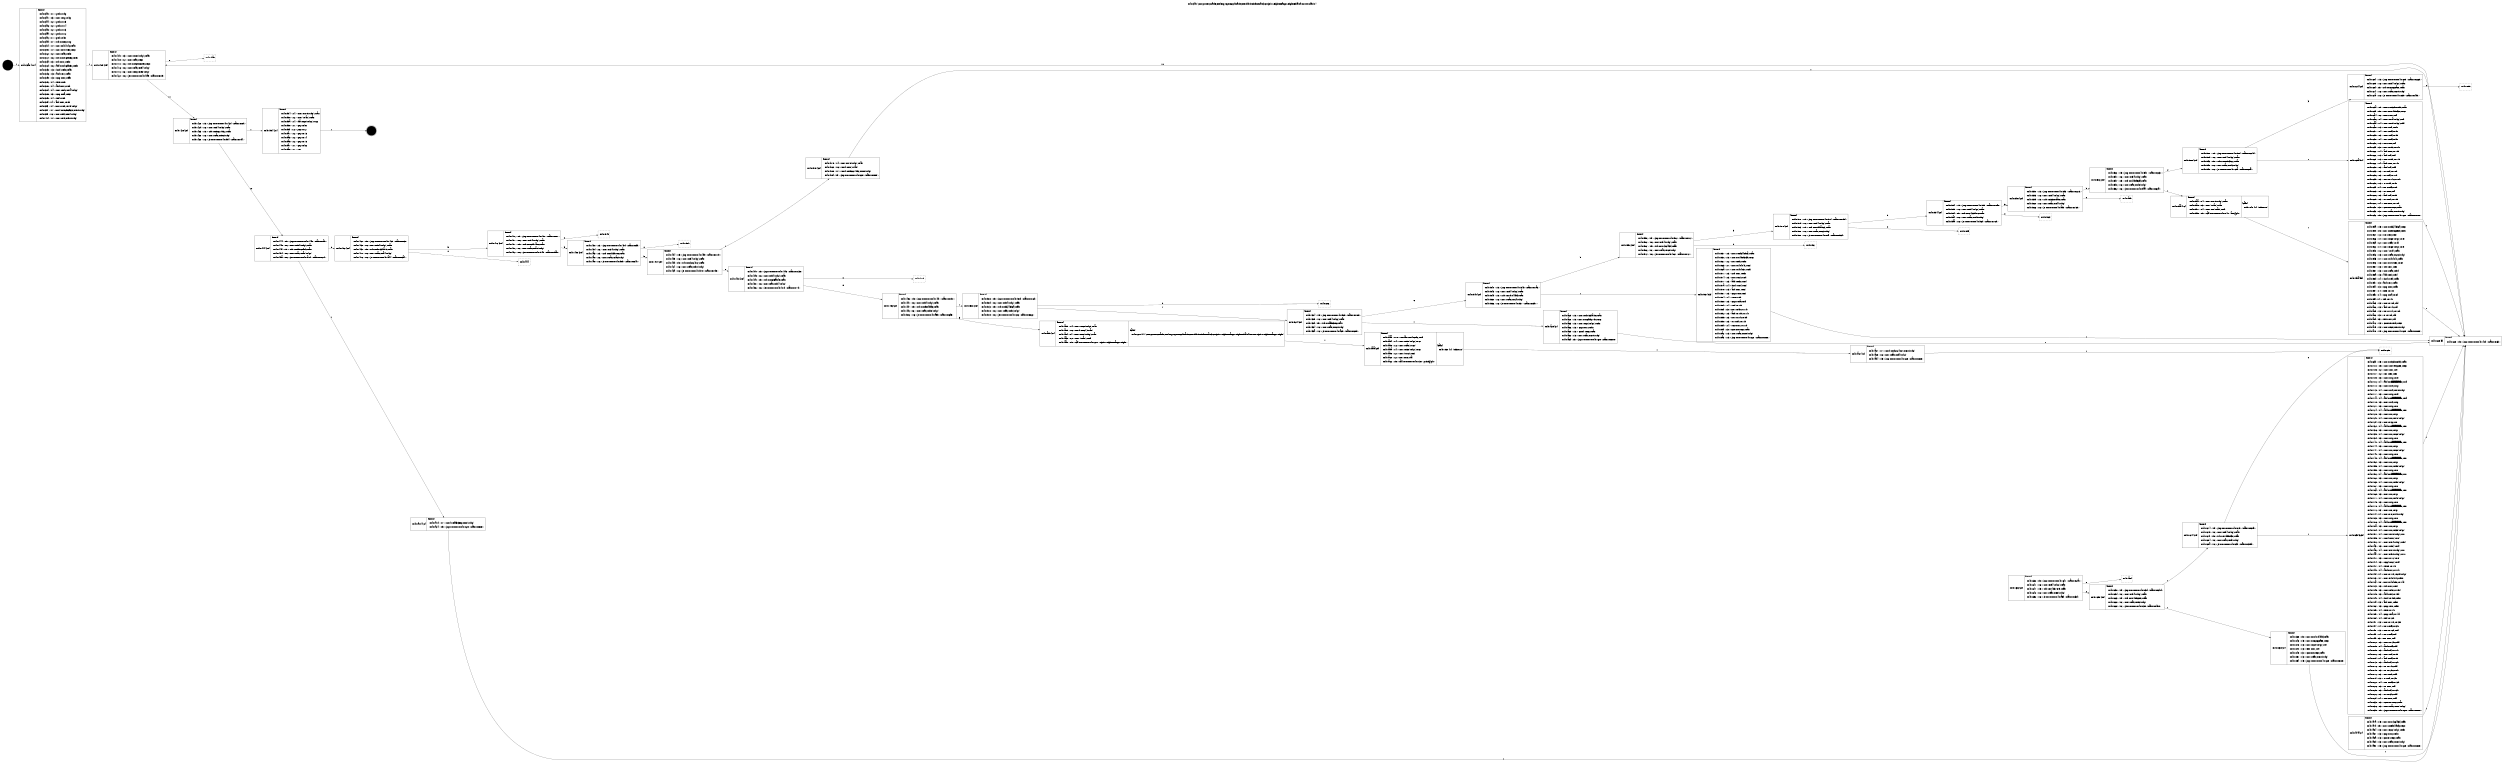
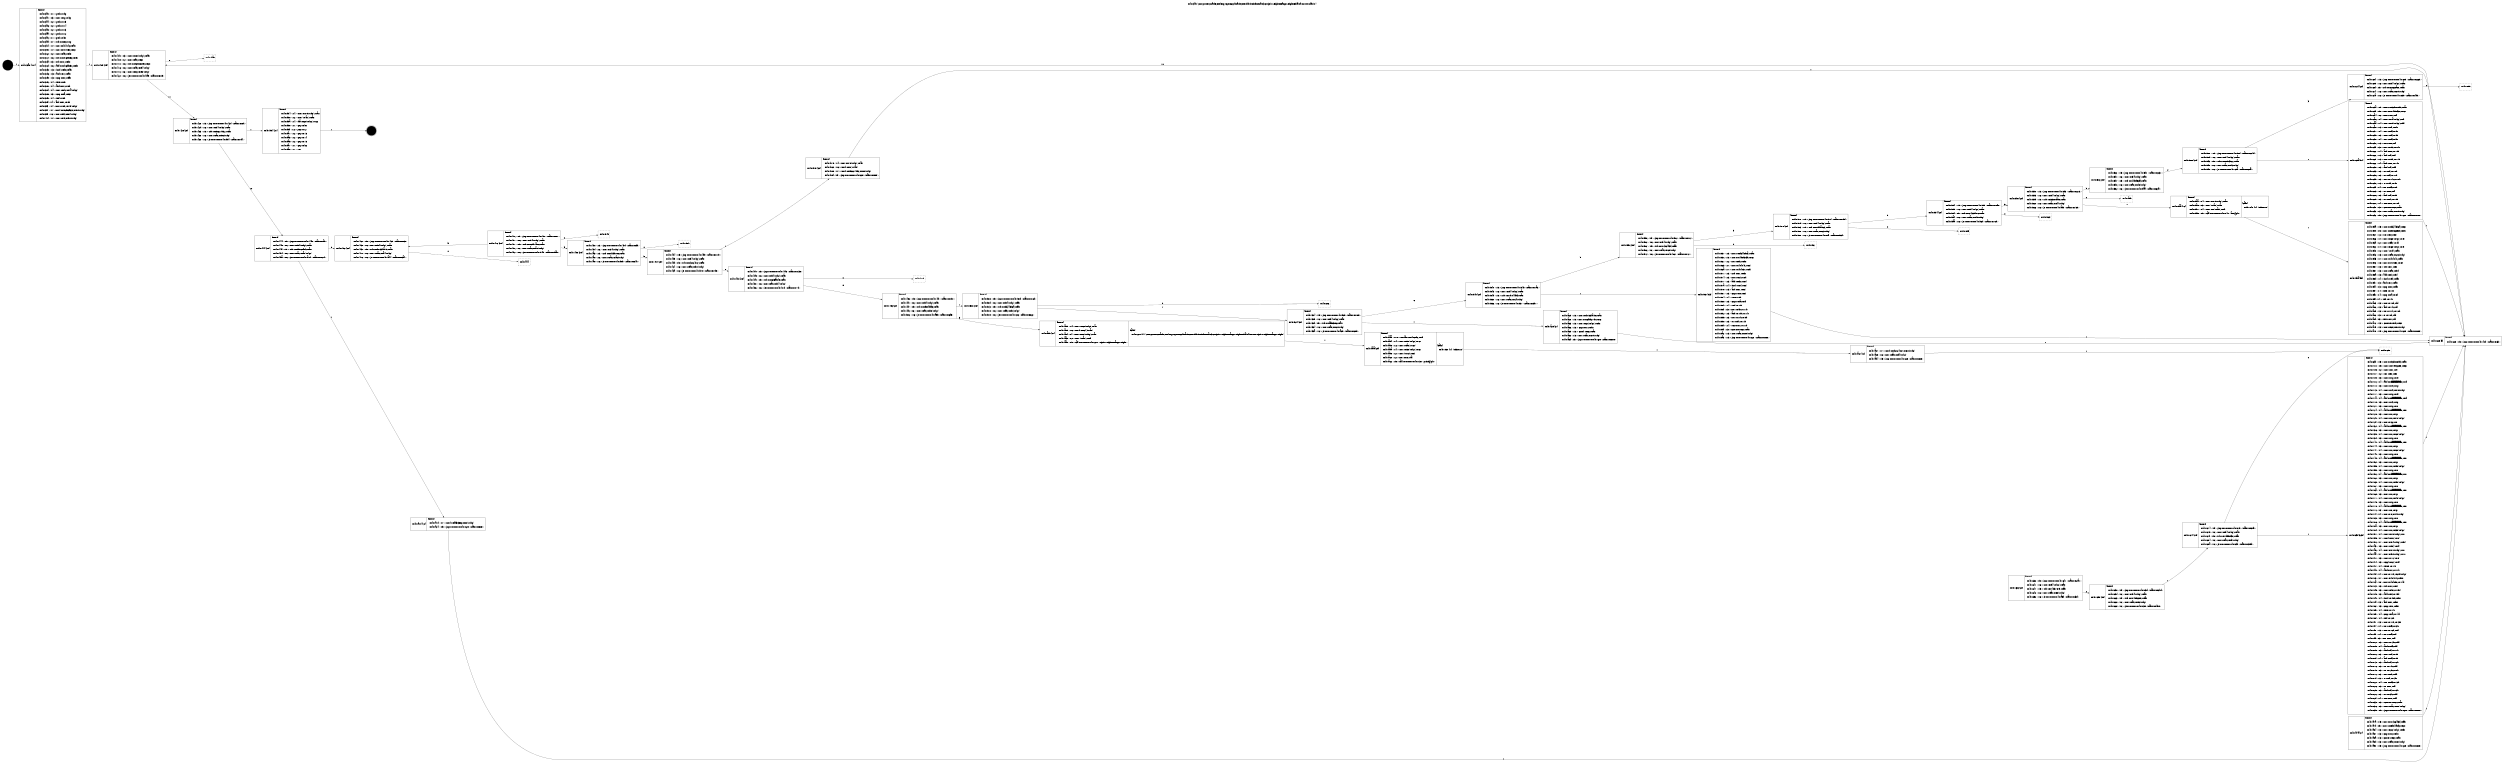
(2173, 193) -> (2126, 207)
(447, 250) -> (448, 245)
(2441, 321) -> none
(2127, 579) -> none
(2308, 648) -> none
